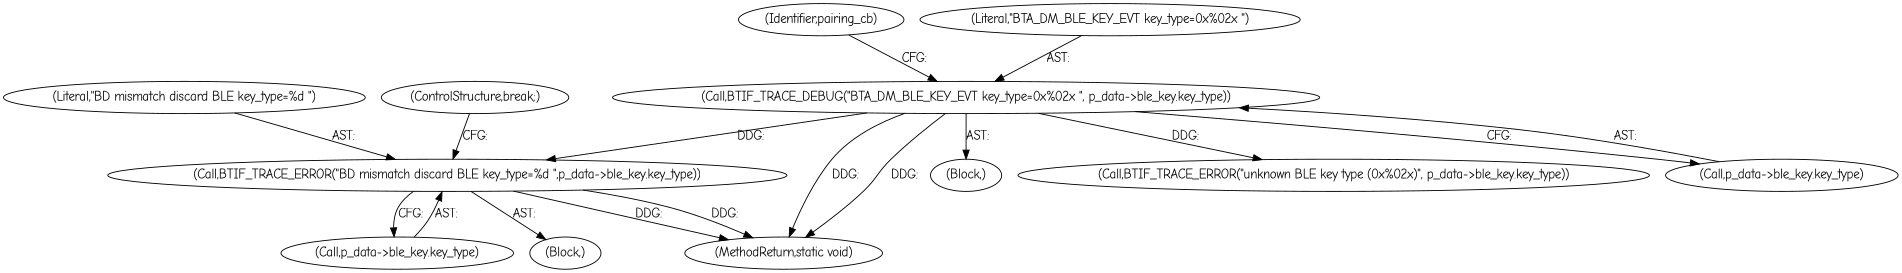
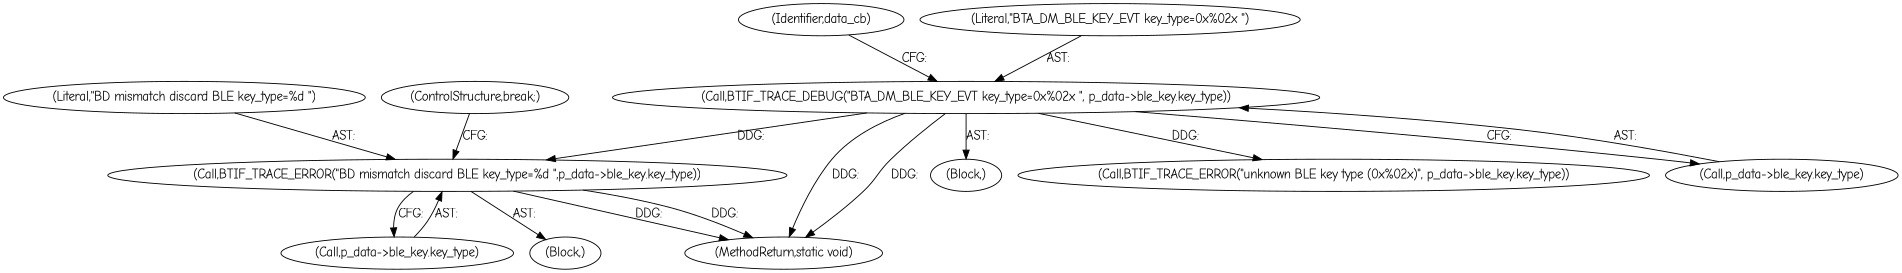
(821, 20) -> (821, 20)
